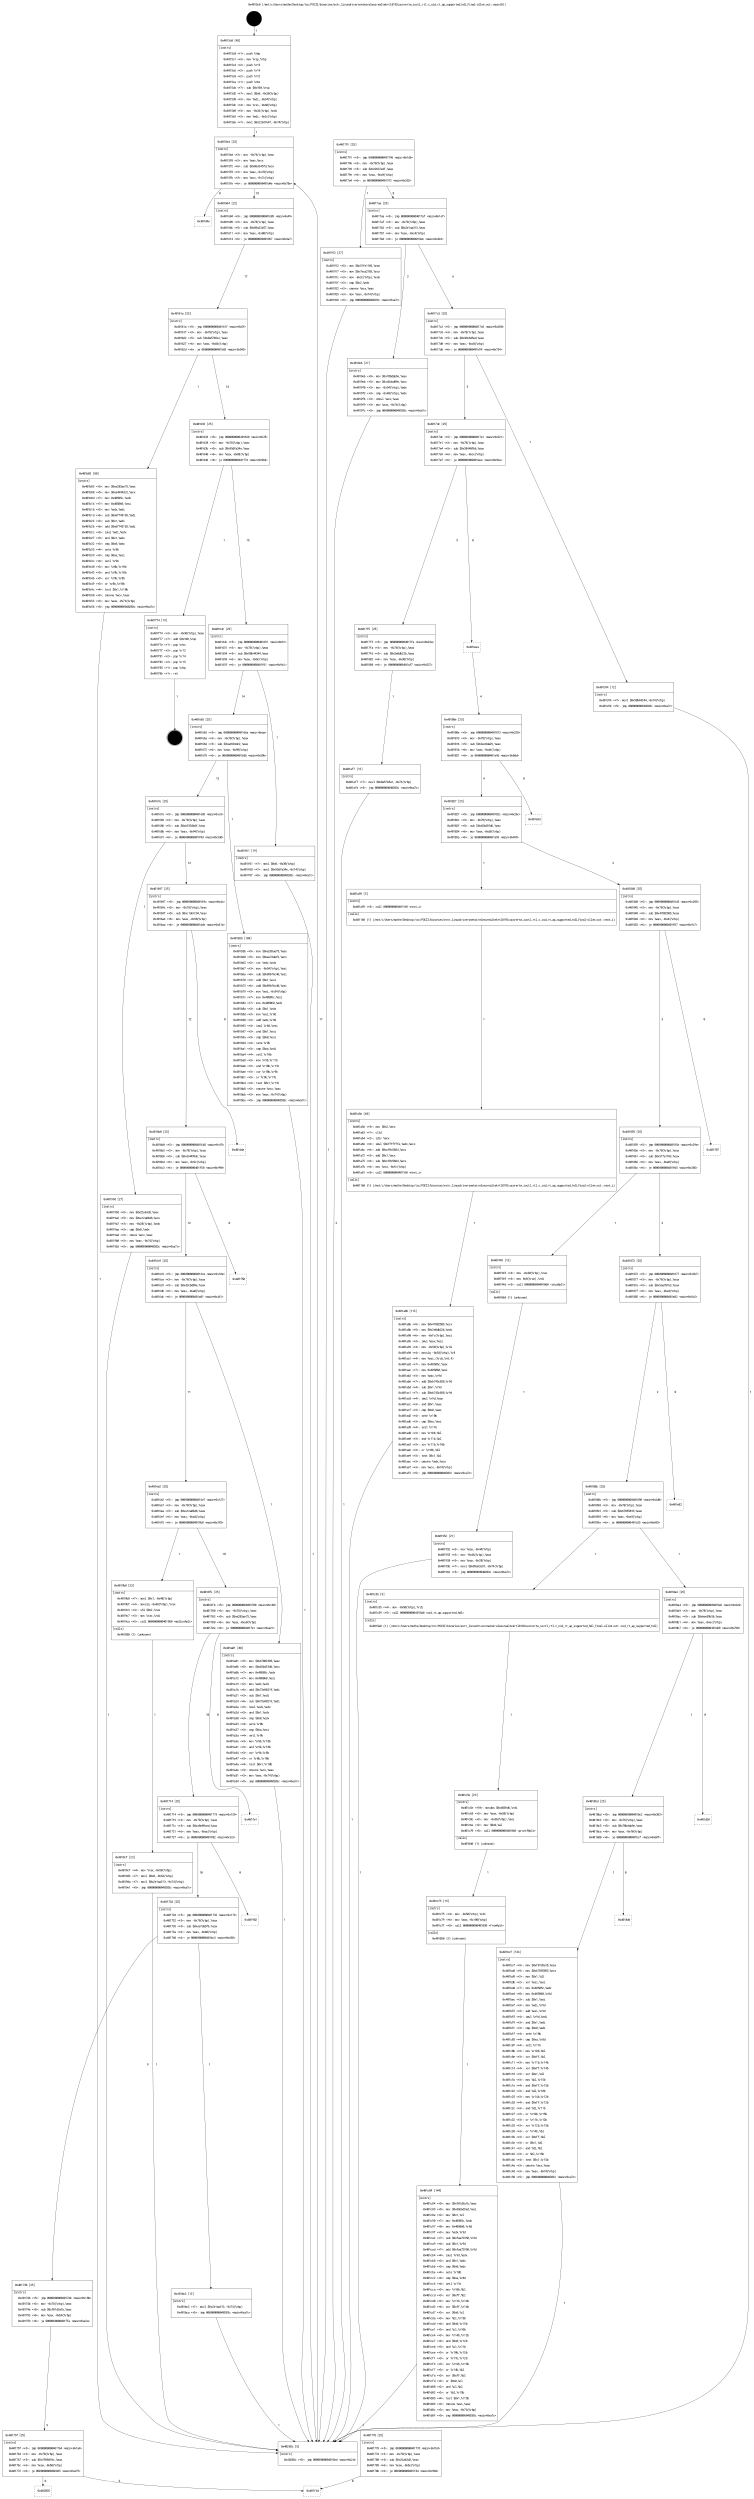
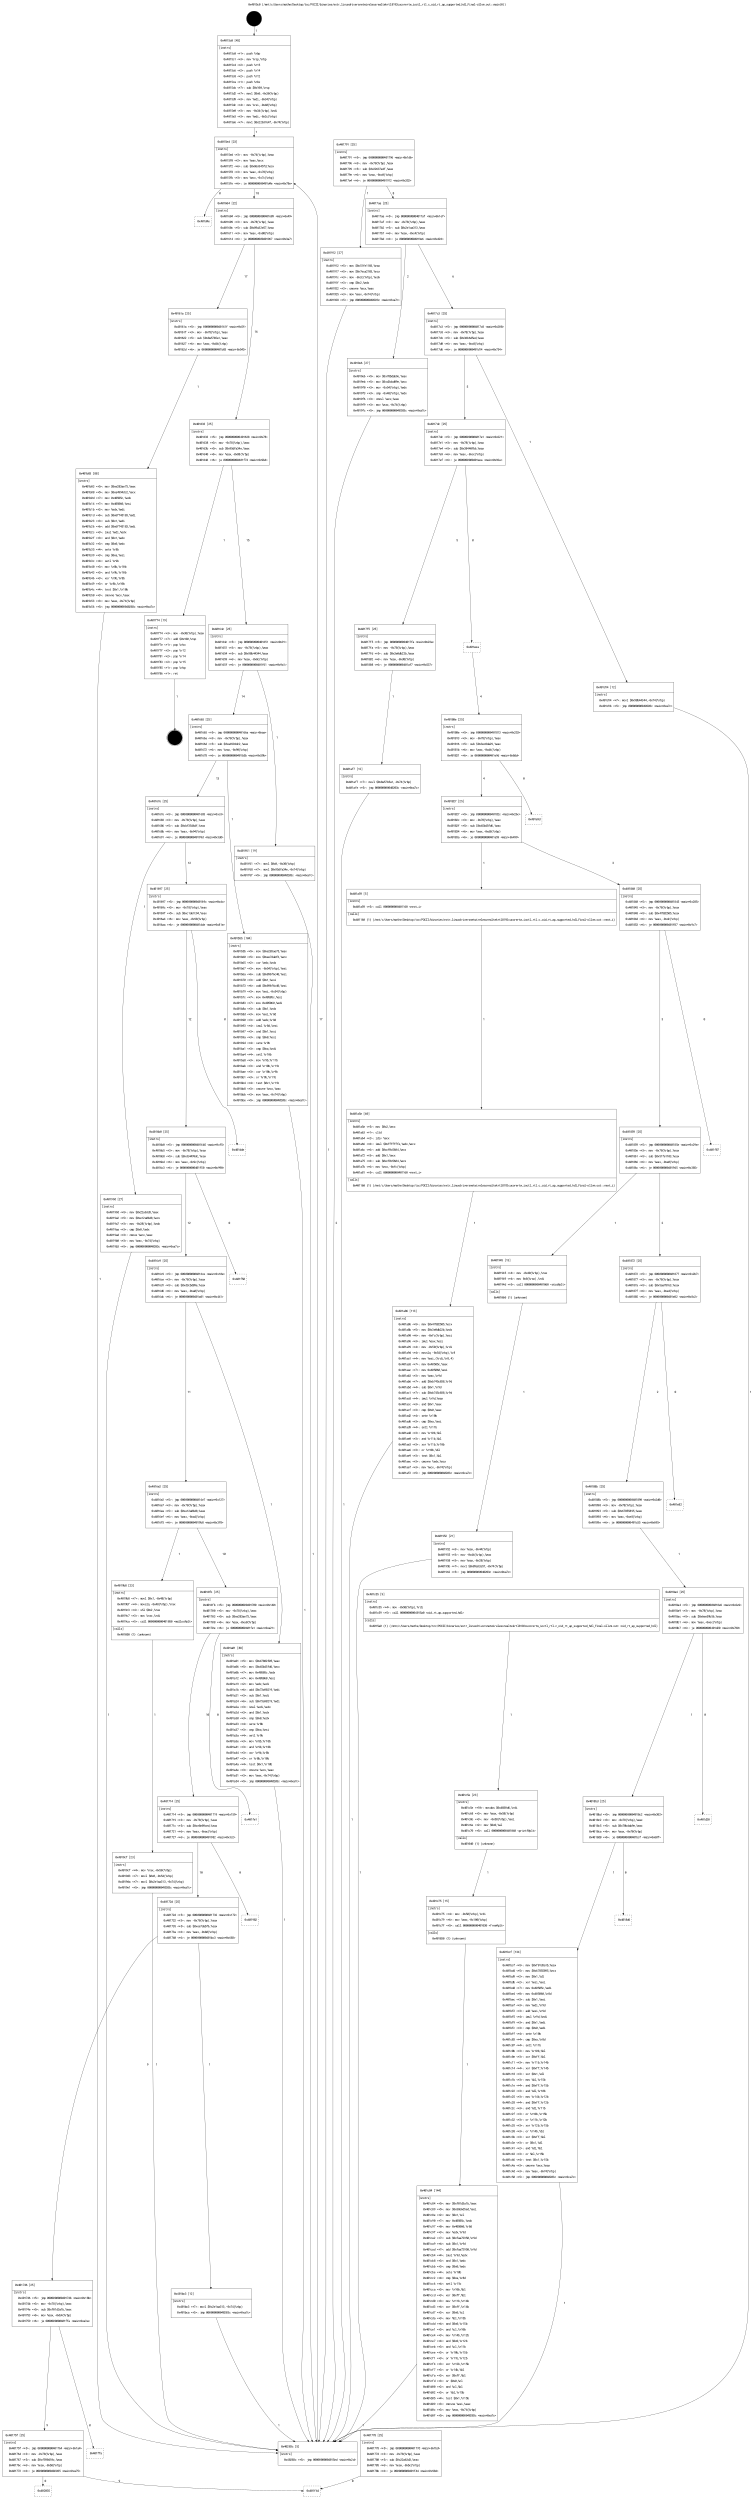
(218, 386) -> (252, 332)
(567, 1558) -> none
none -> (95, 2453)
